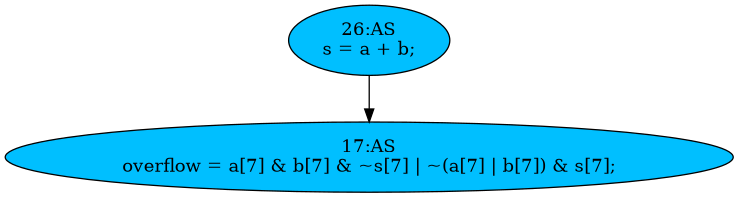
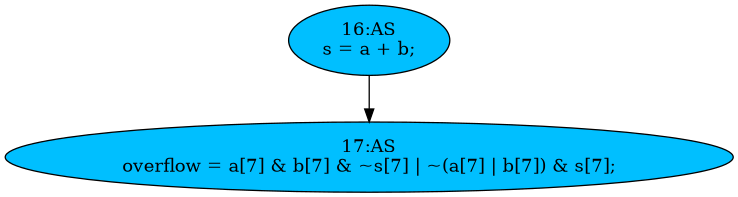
(369, 40) -> (369, 40)
